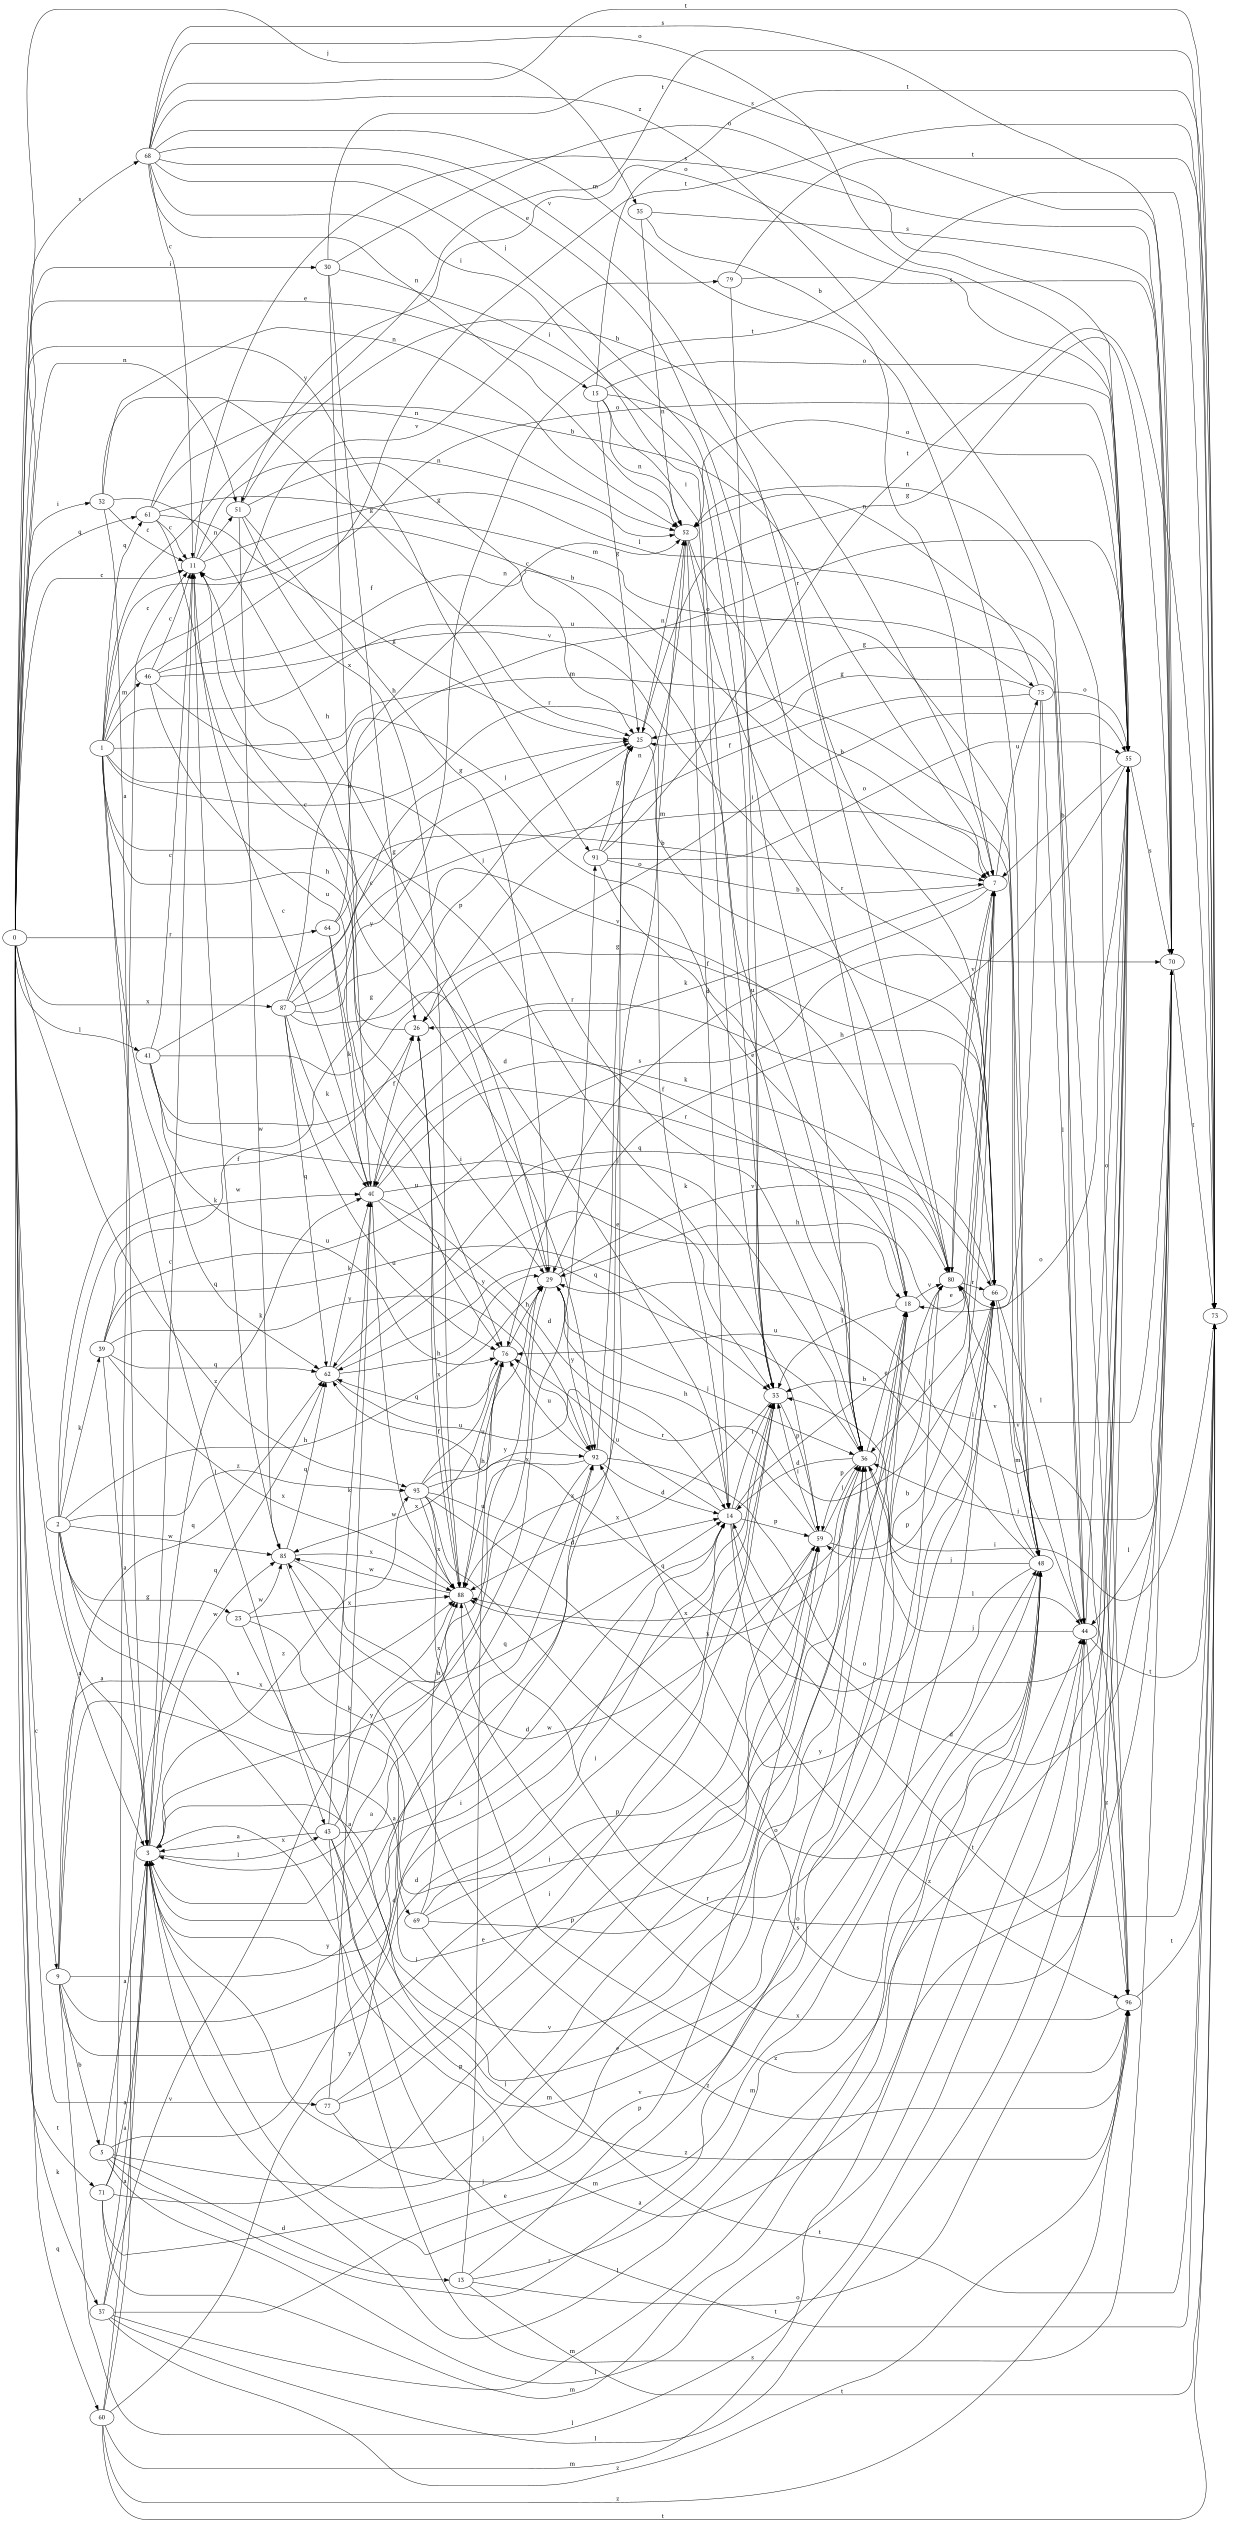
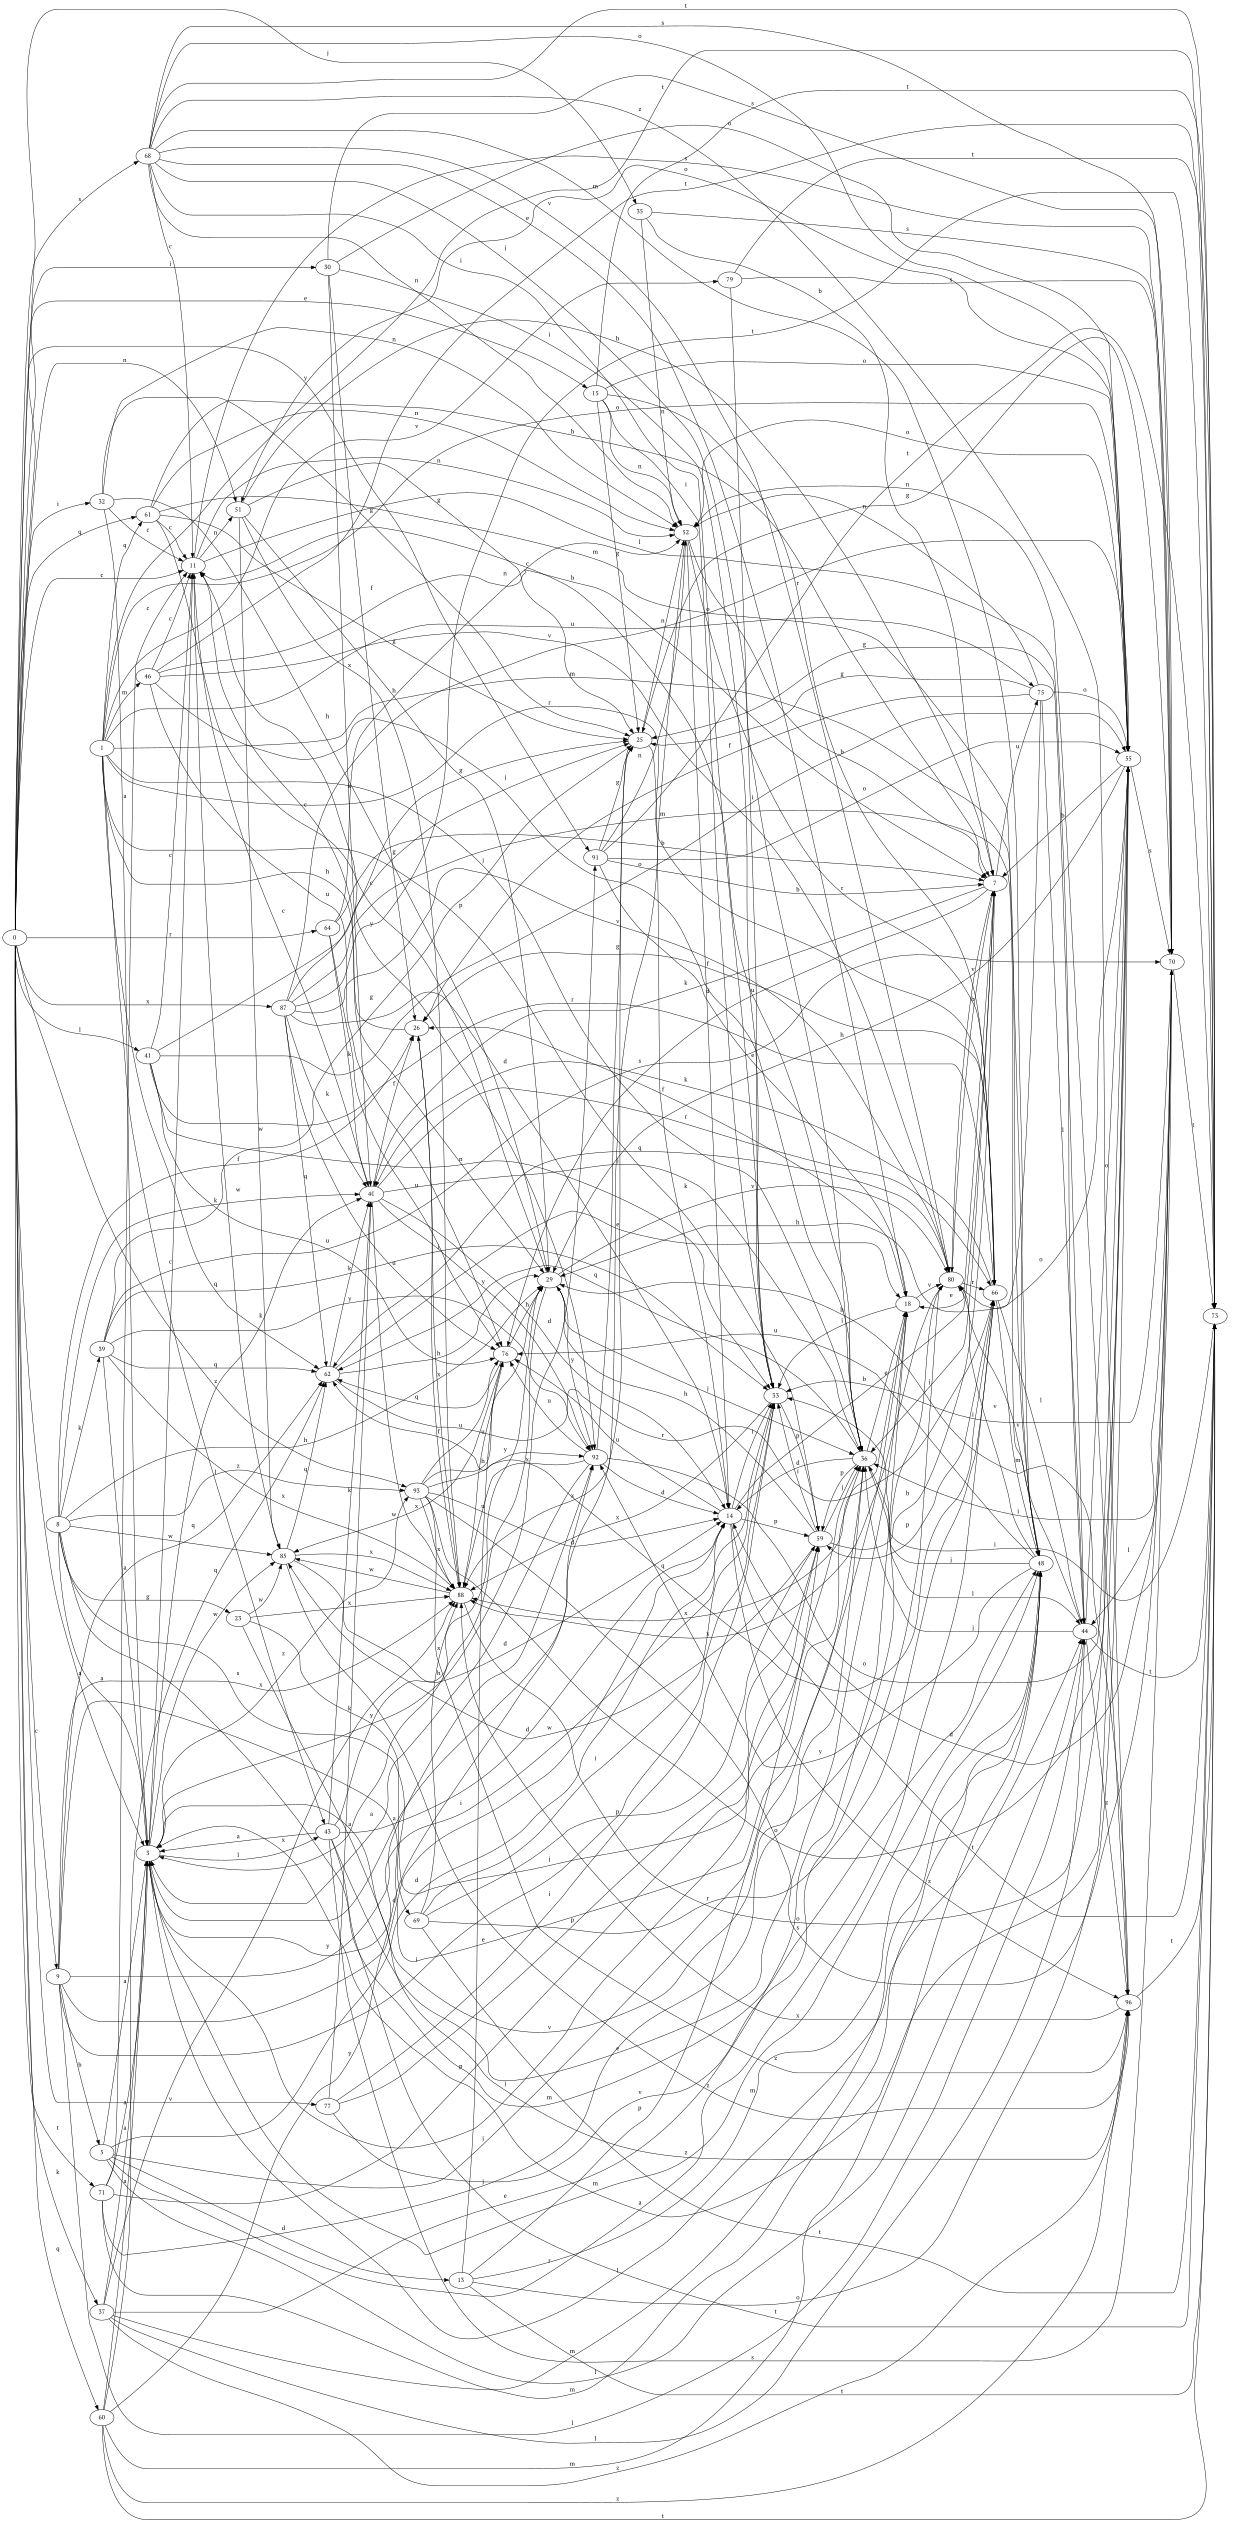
(461, 1159) -> (461, 1159)
(58, 1525) -> (58, 1525)
(505, 1644) -> (505, 1644)
